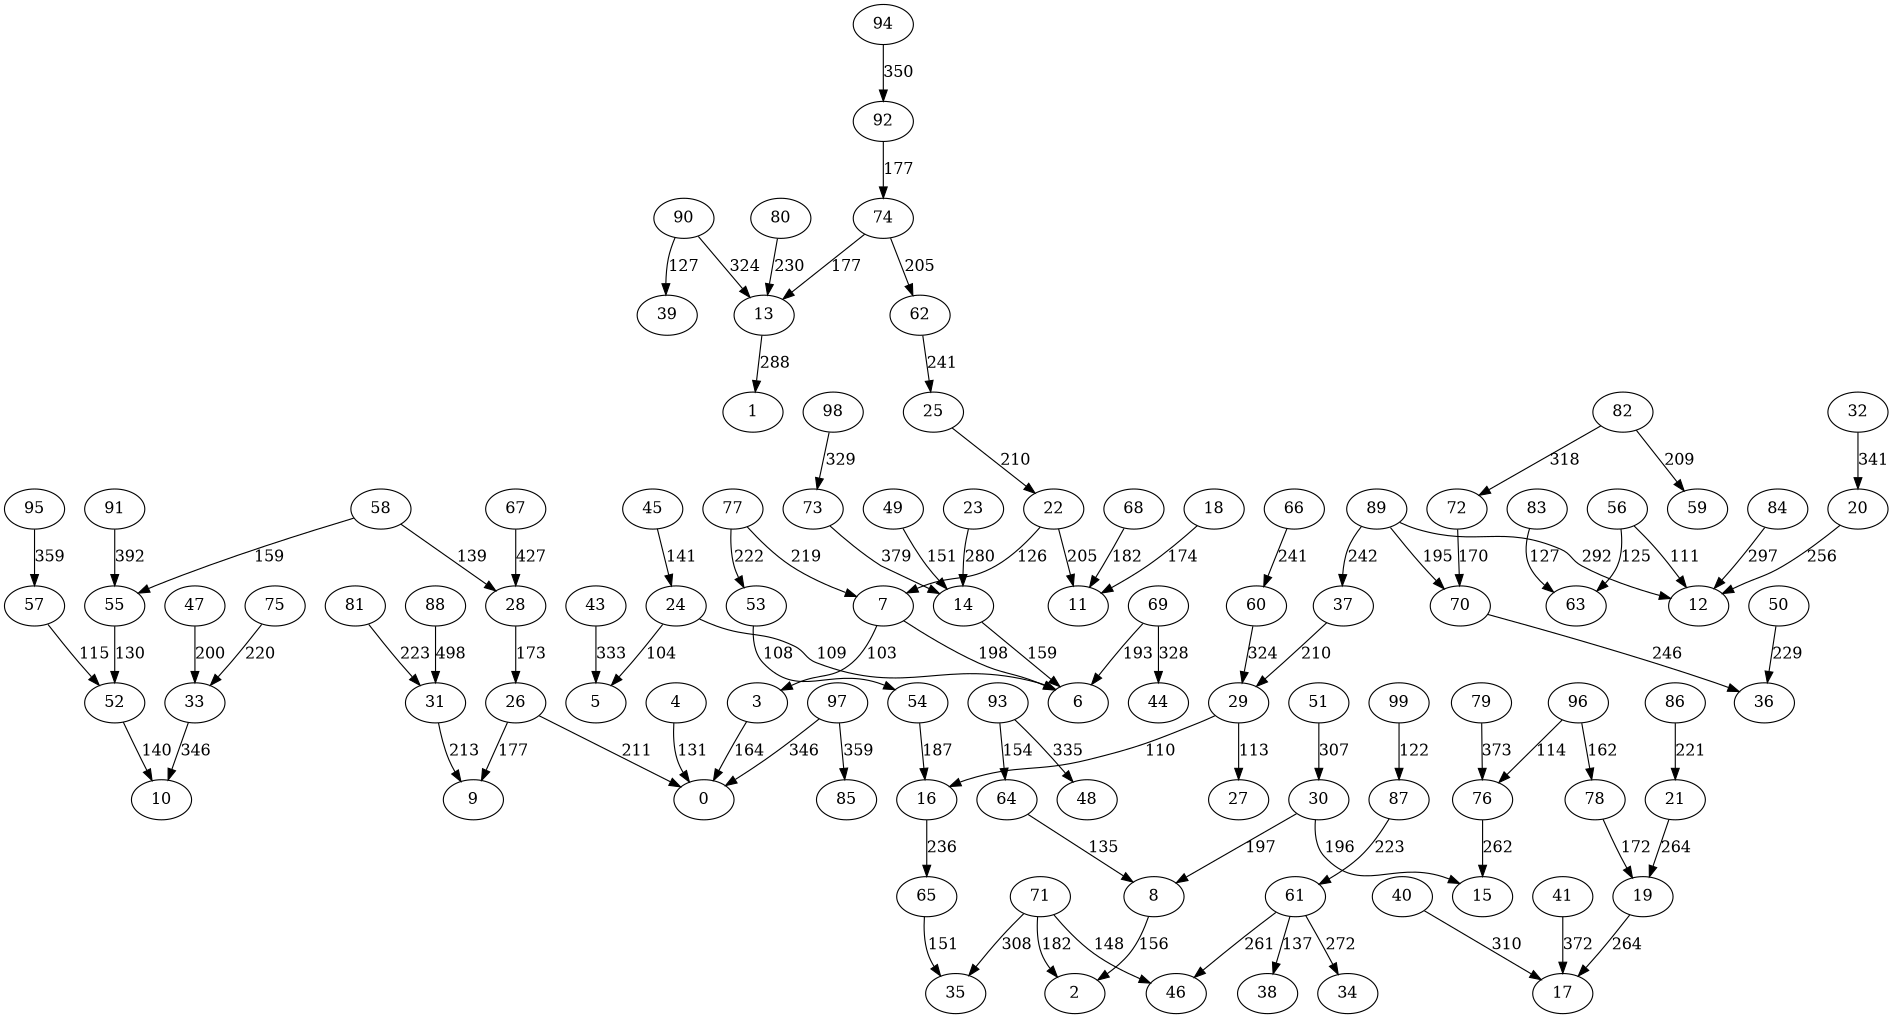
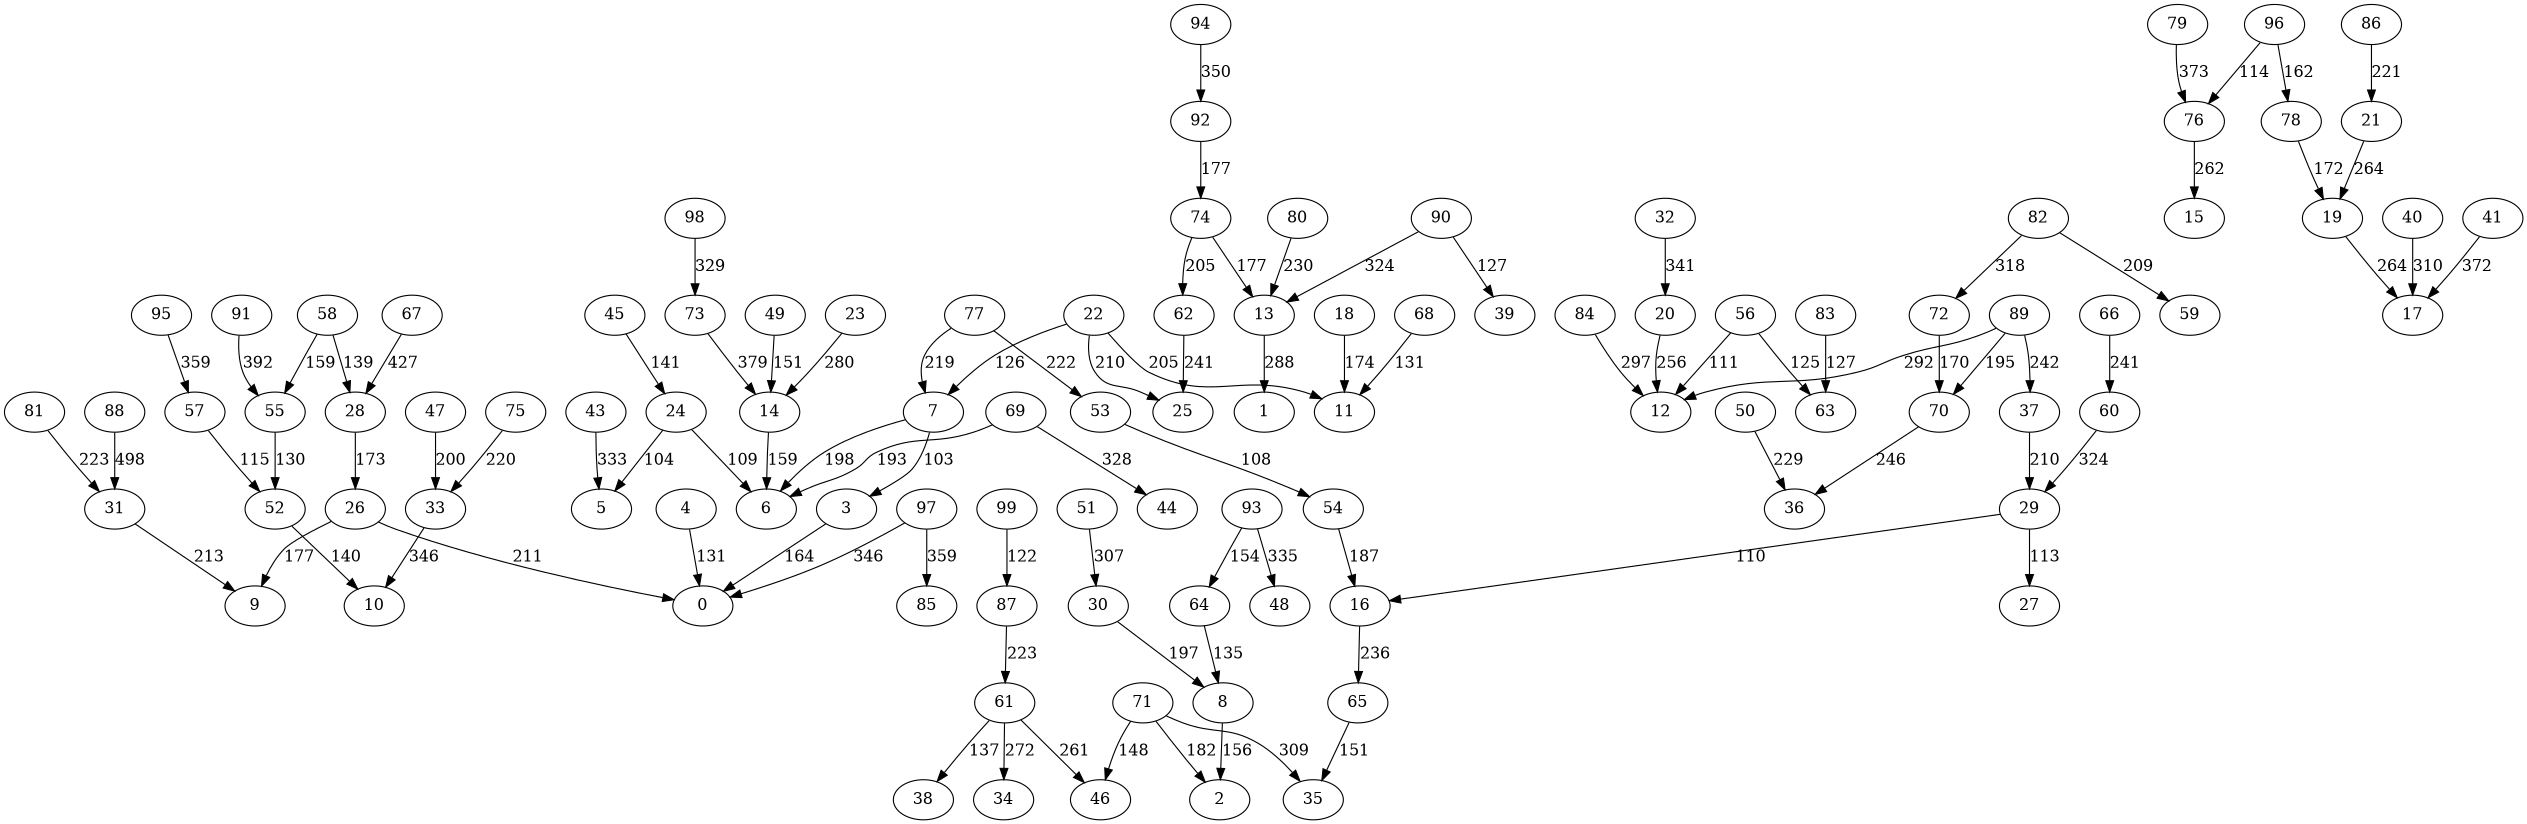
(989, 457) -> (1102, 380)
(1127, 558) -> (1410, 364)
(1365, 876) -> none
(1017, 945) -> (1294, 751)
